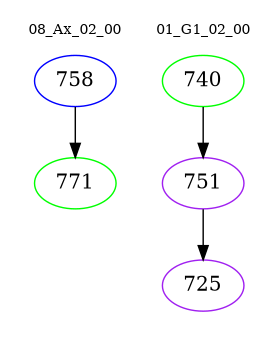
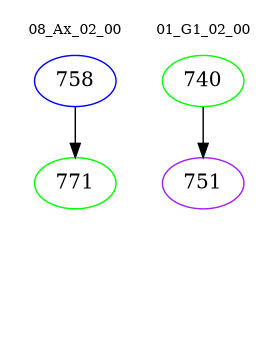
(203, 286) -> none
